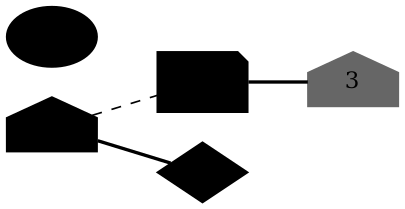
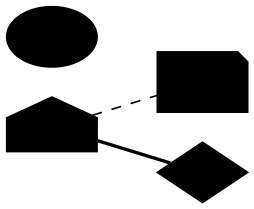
(353, 82) -> none
